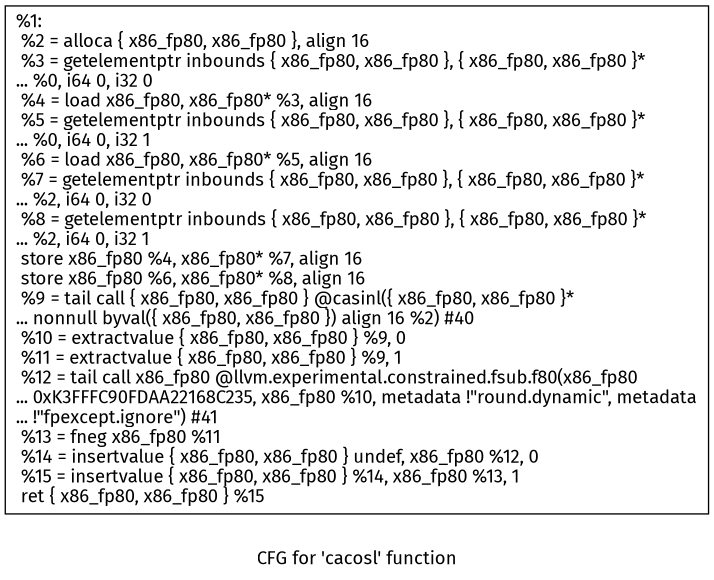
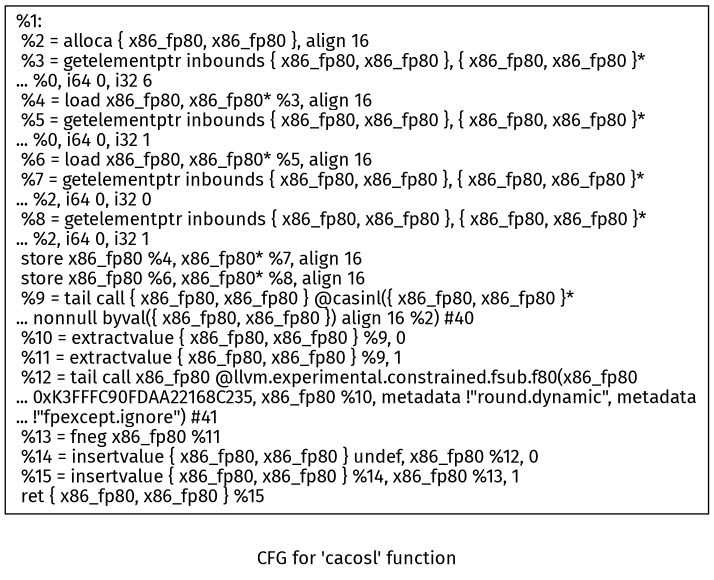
(84, 81) -> (84, 81)
